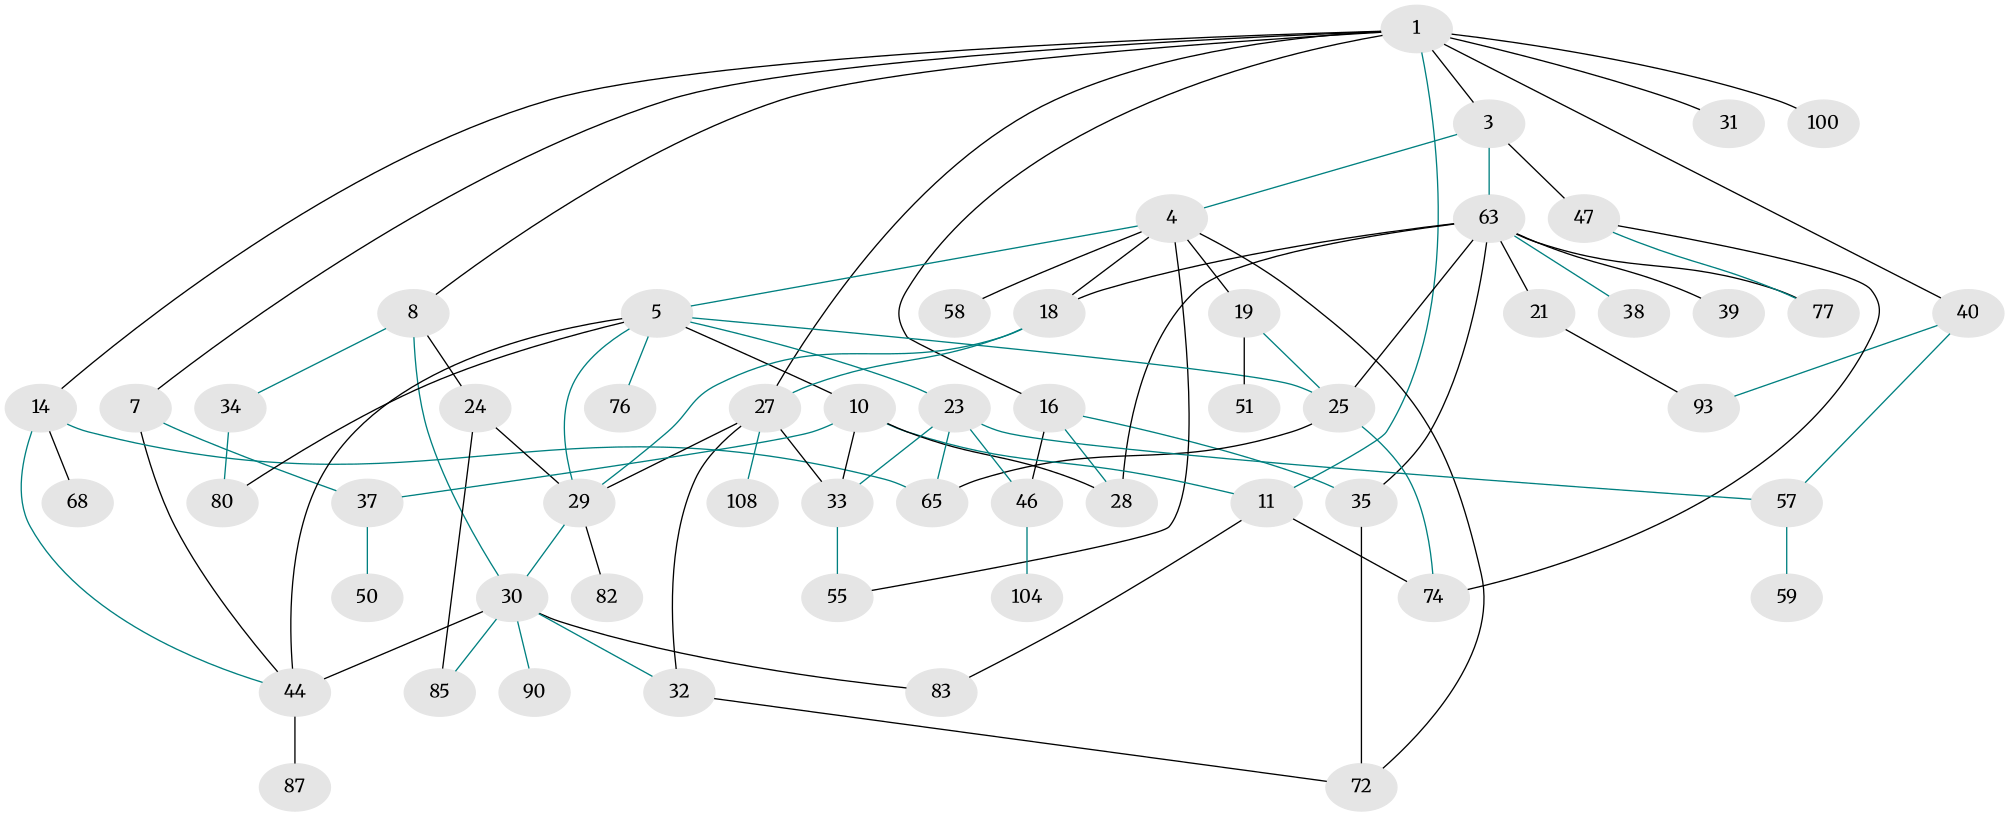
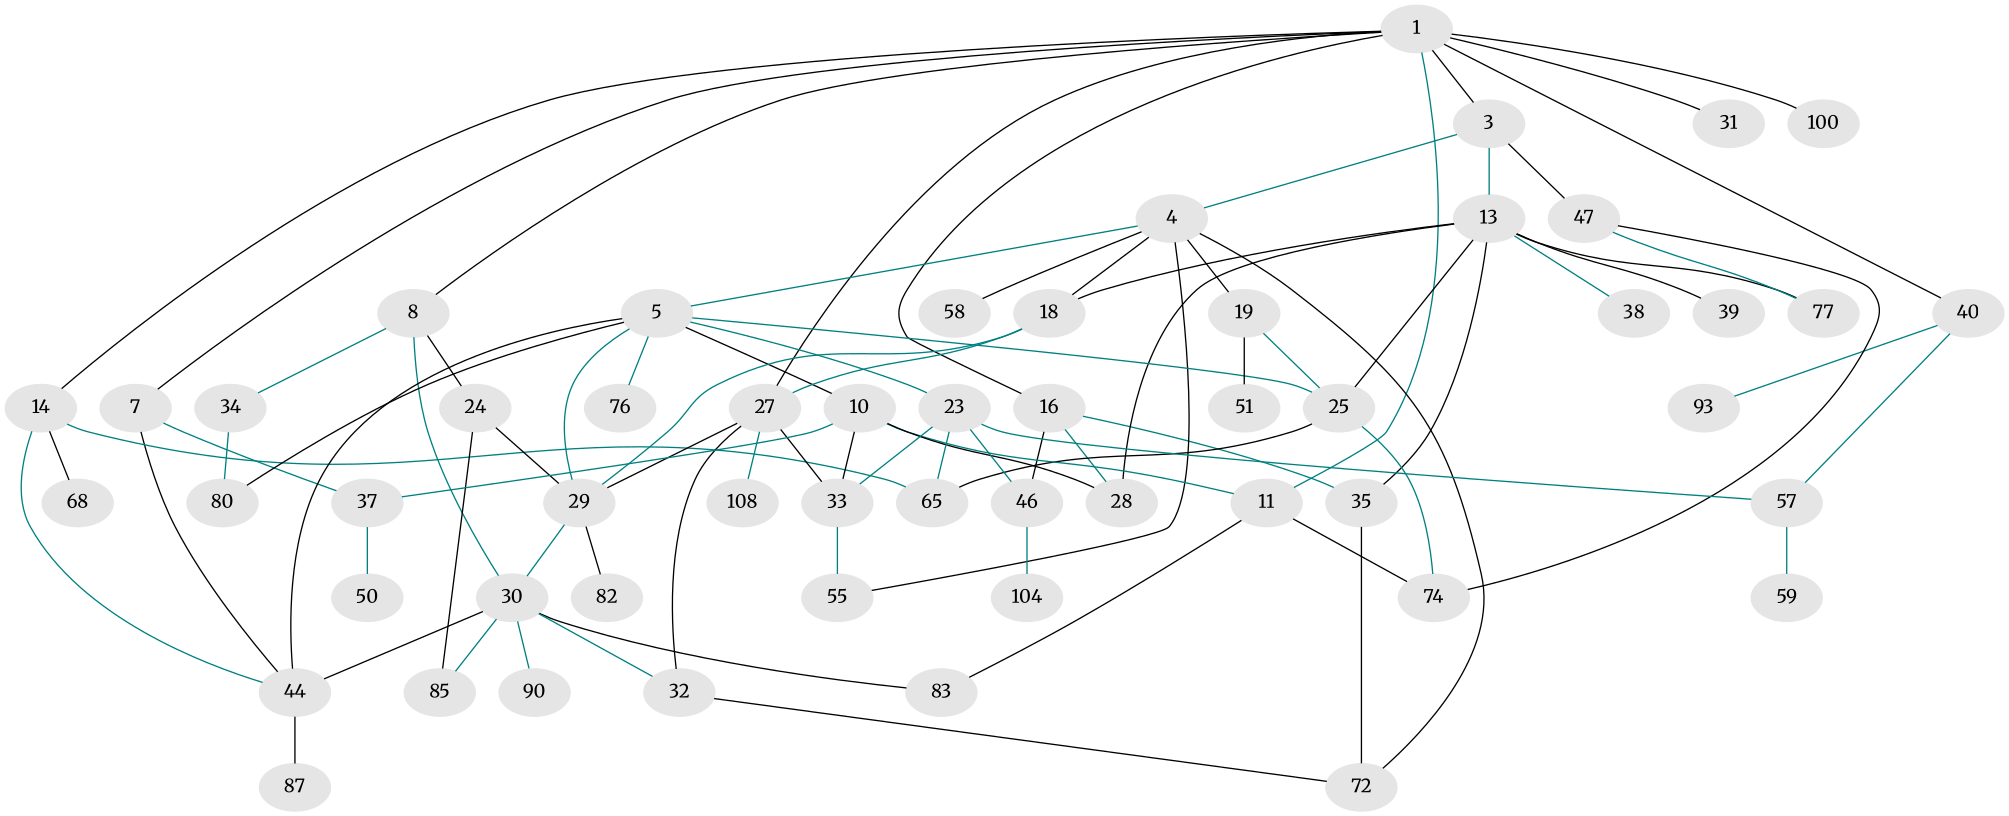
(1489, 219) -> (1489, 219)
(1539, 313) -> none
